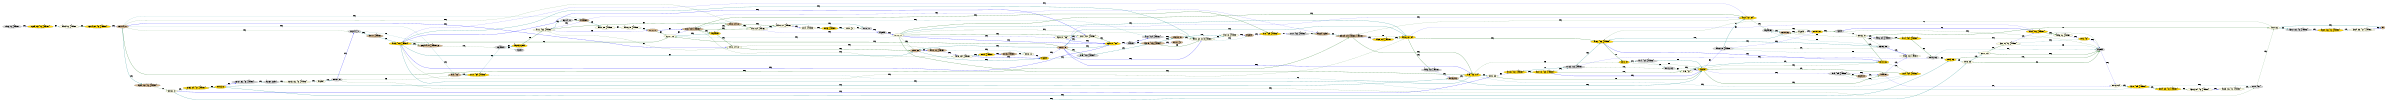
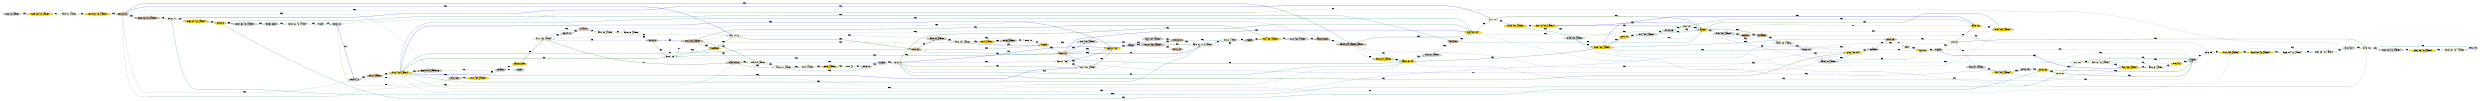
(1896, 51) -> (1793, 46)
